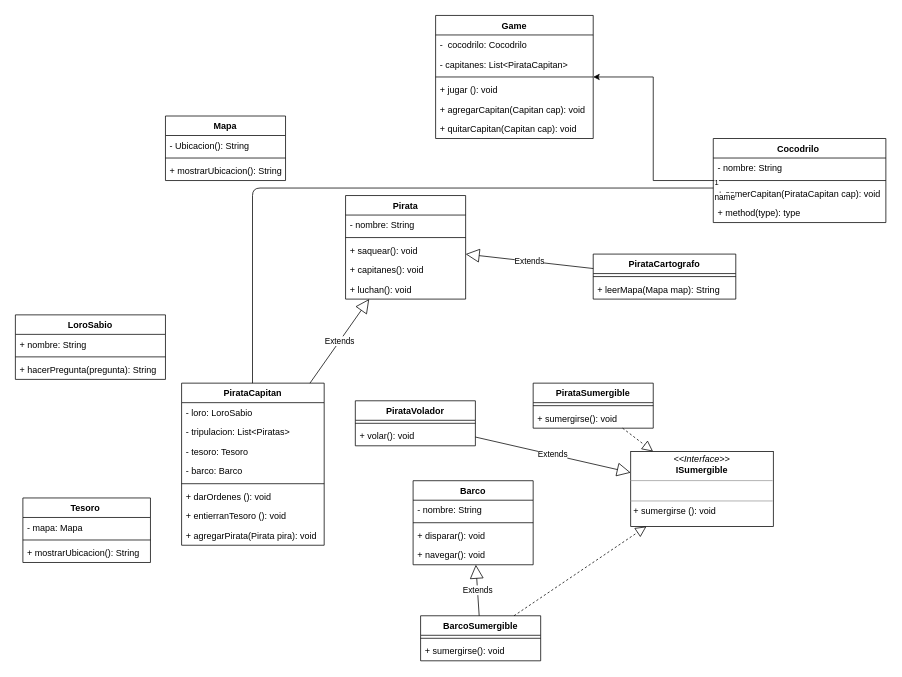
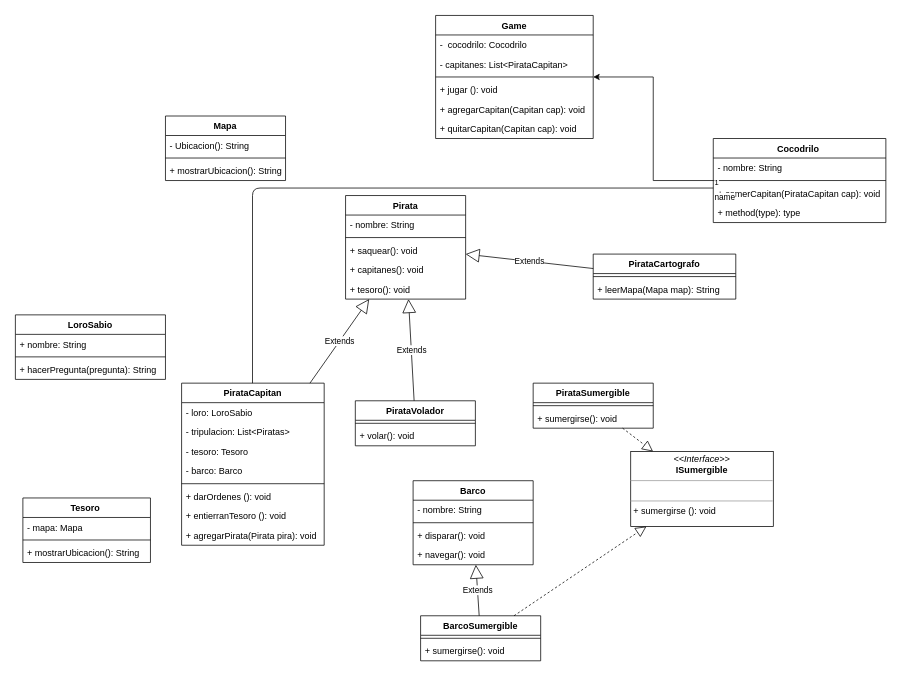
(384, 290) -> (385, 290)
(547, 453) -> (411, 355)
